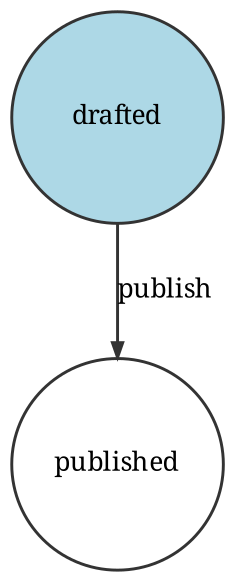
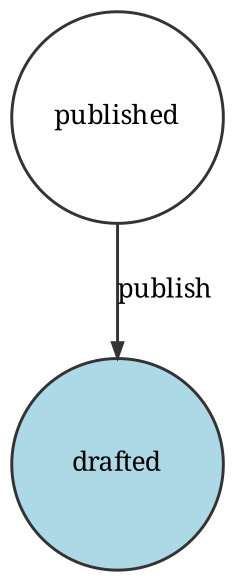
(118, 283) -> (118, 283)
